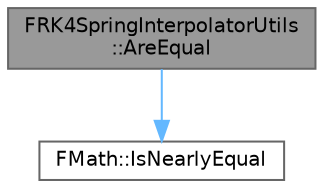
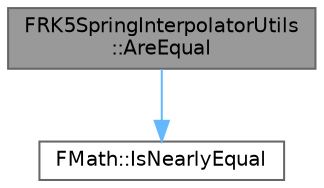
(162, 38) -> (162, 38)
